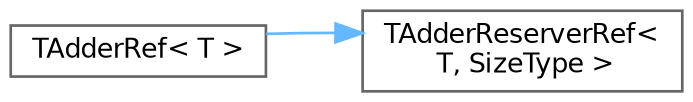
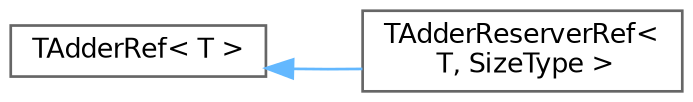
(301, 33) -> (328, 69)
